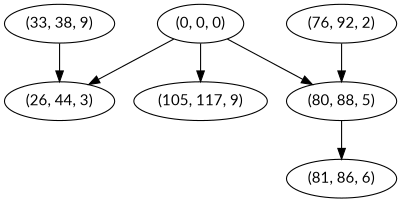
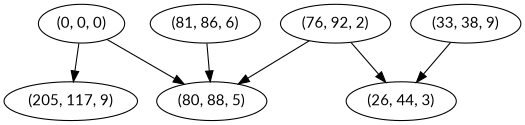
(136, 59) -> (365, 58)
(201, 101) -> (71, 101)
(342, 135) -> (208, 57)
